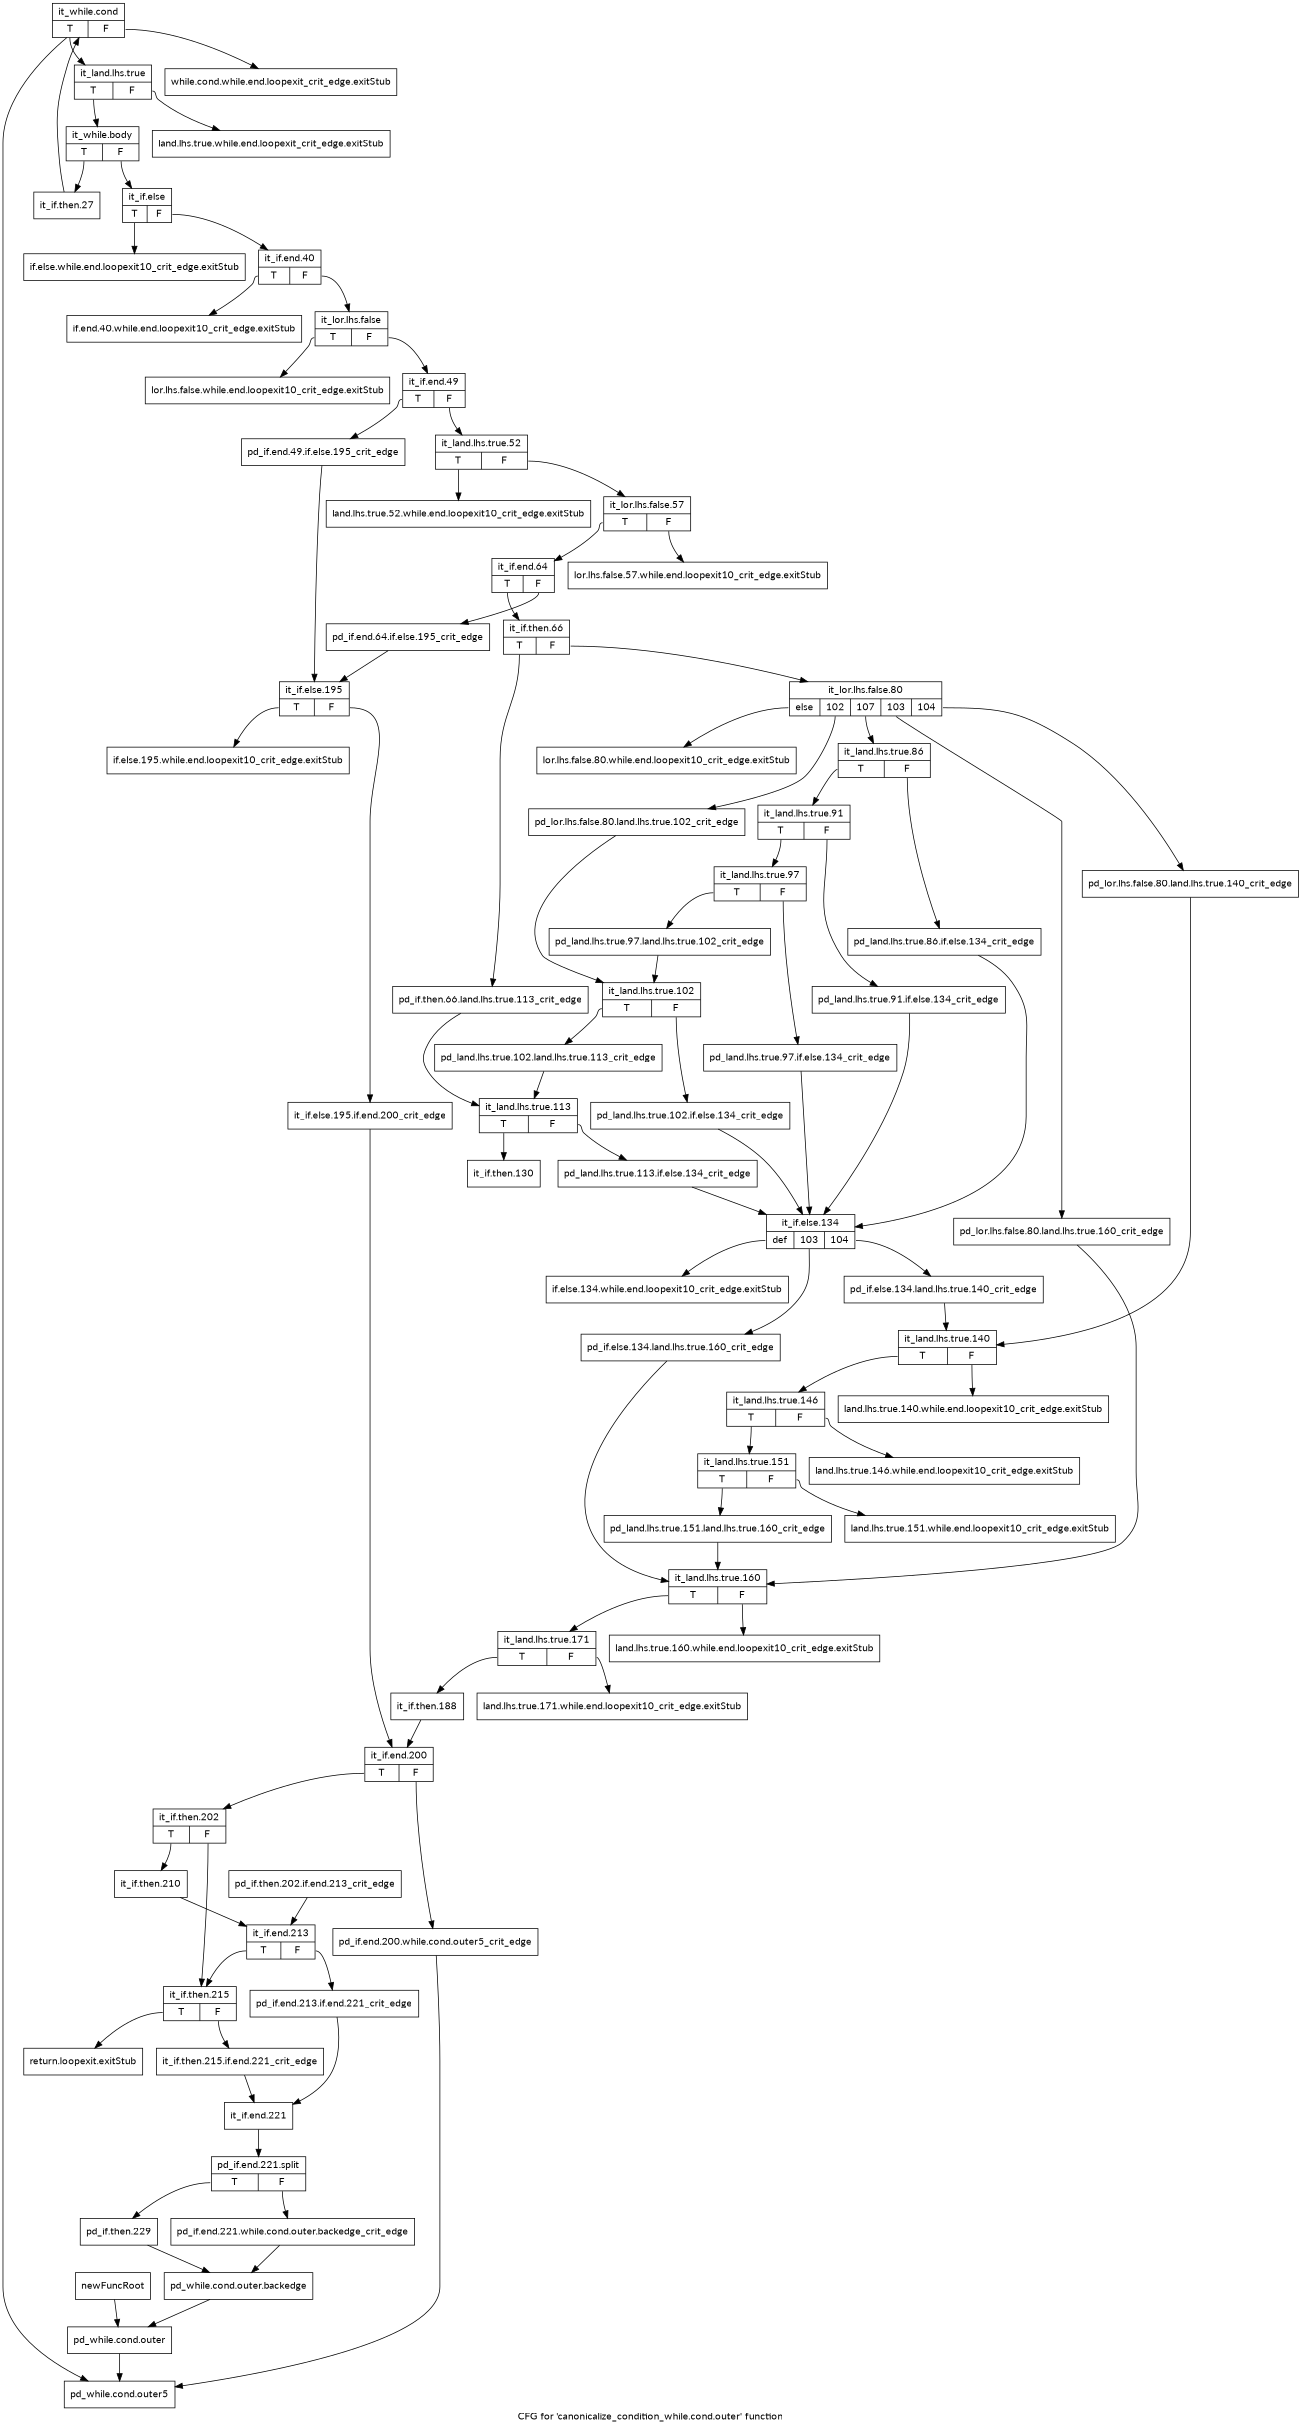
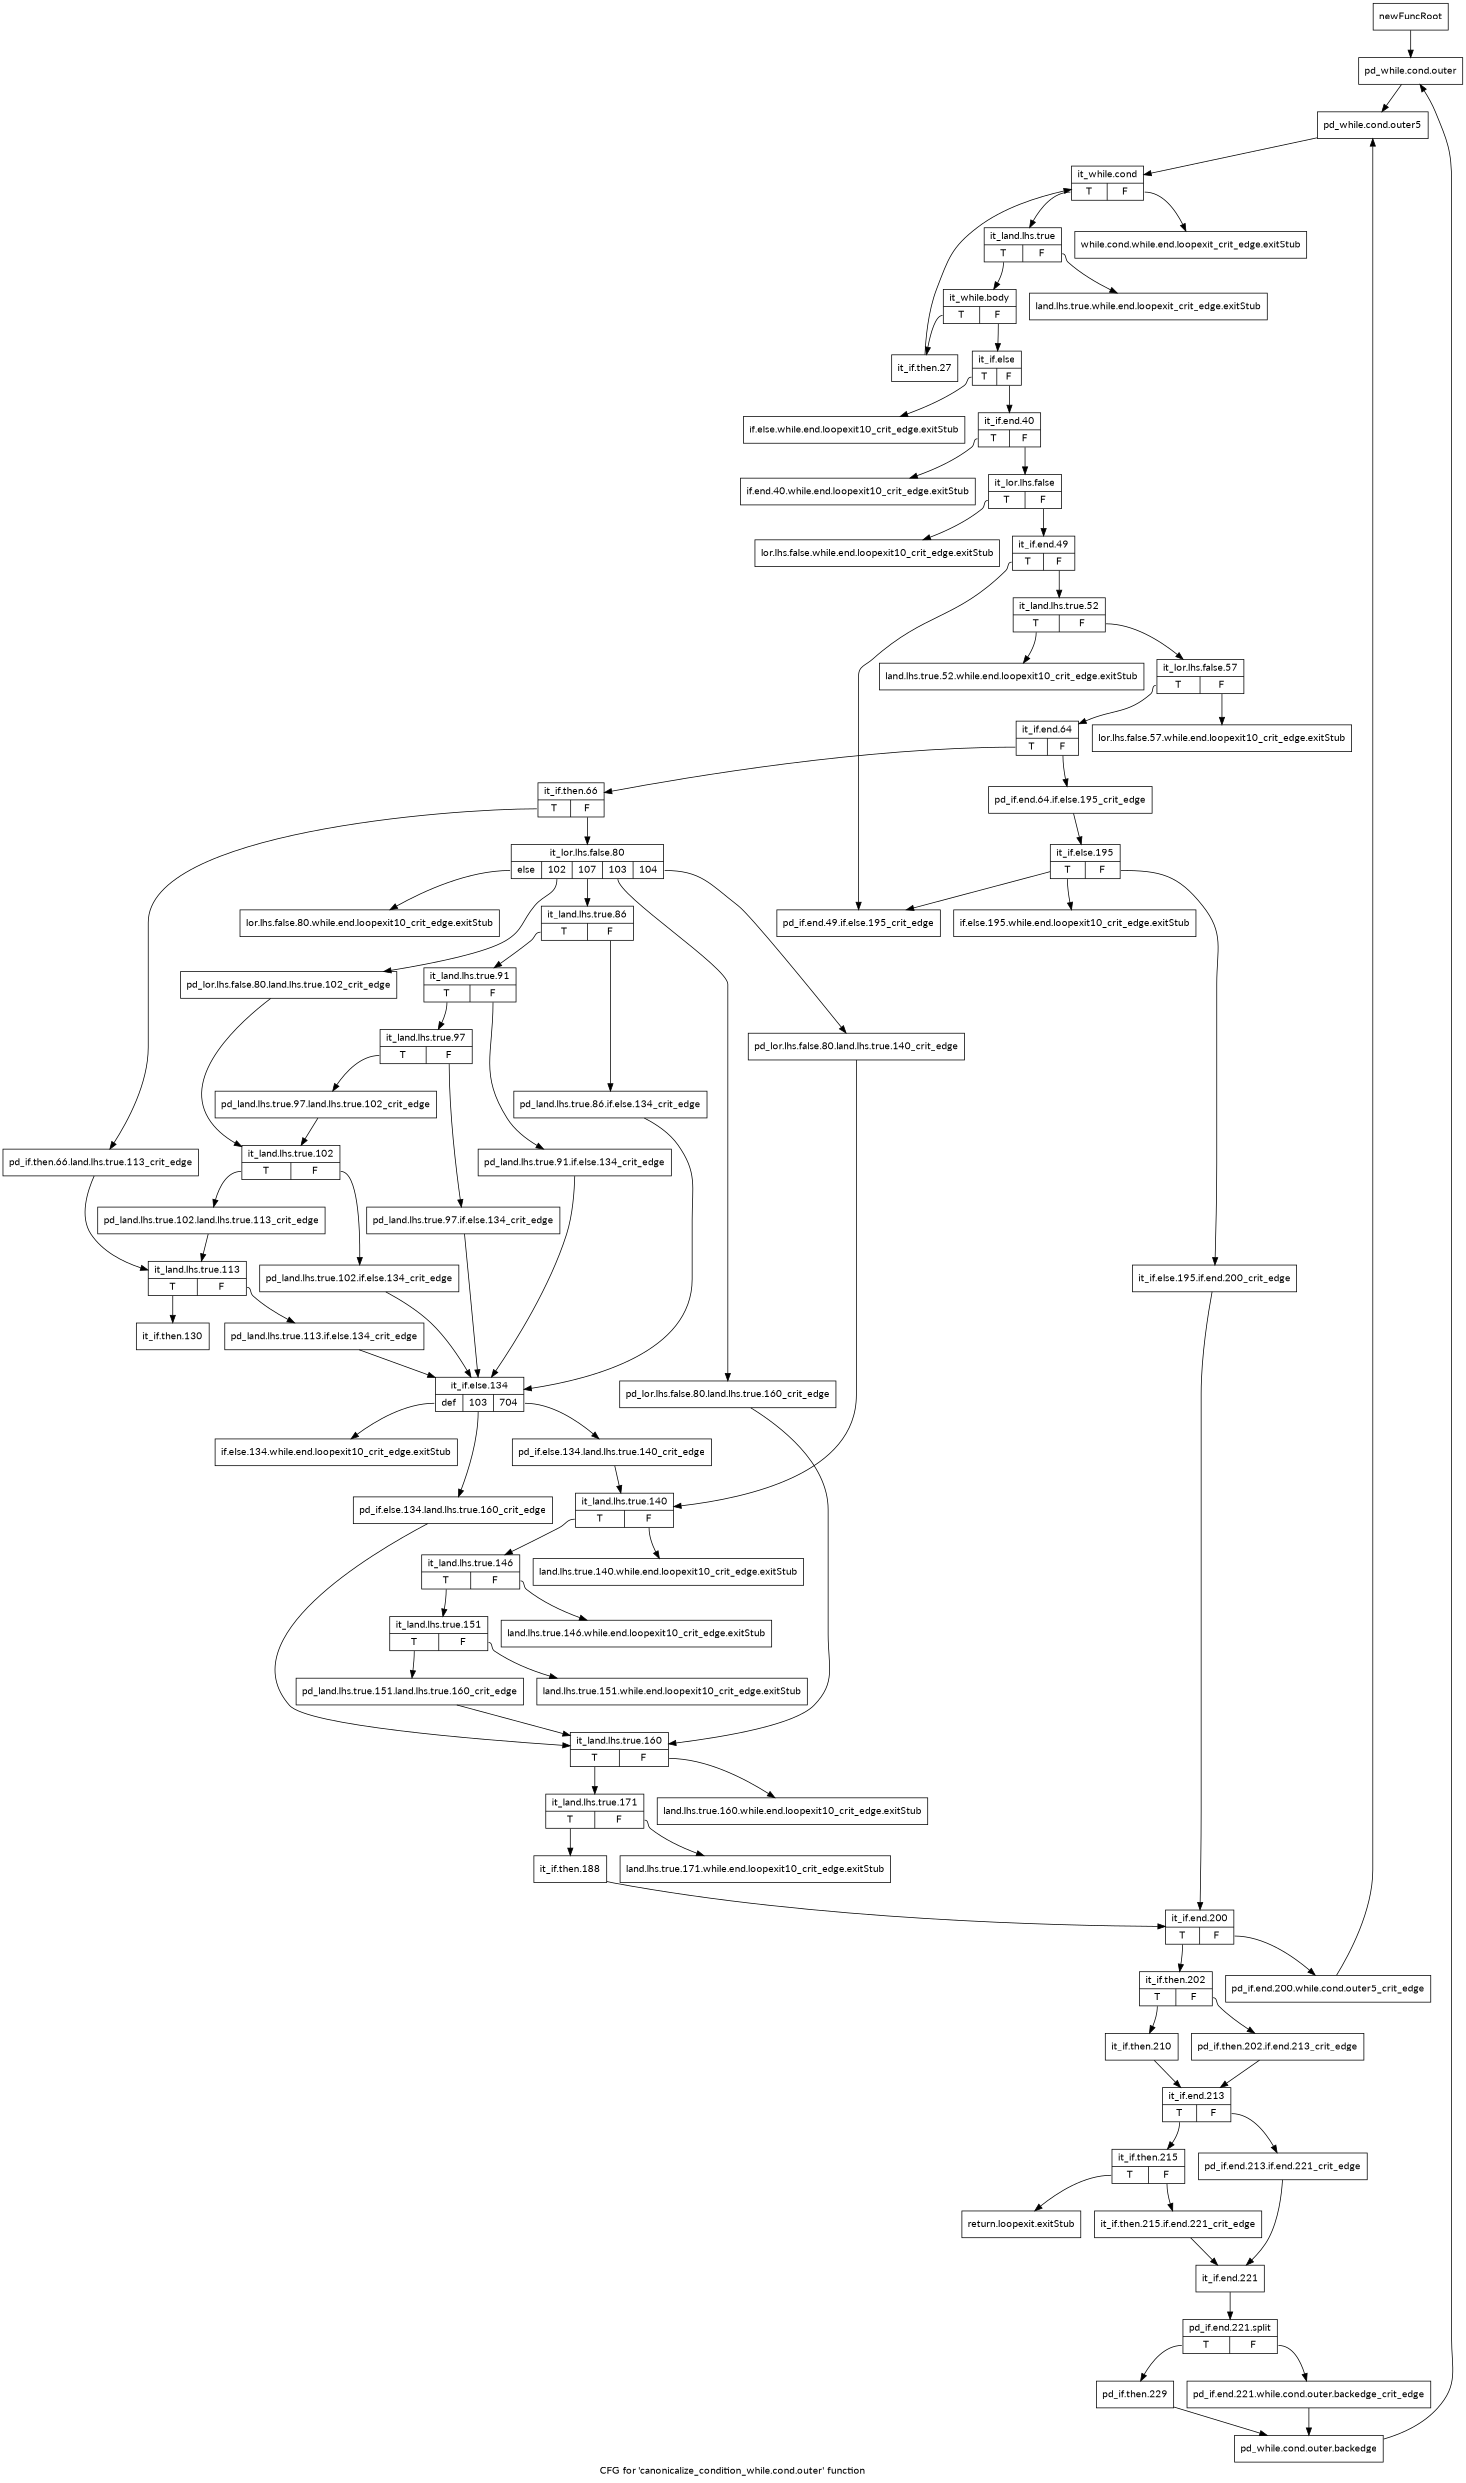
(316, 570) -> (982, 890)
(3, 1214) -> (1234, 155)
(840, 1240) -> (509, 1403)
(206, 1915) -> (1229, 2015)
